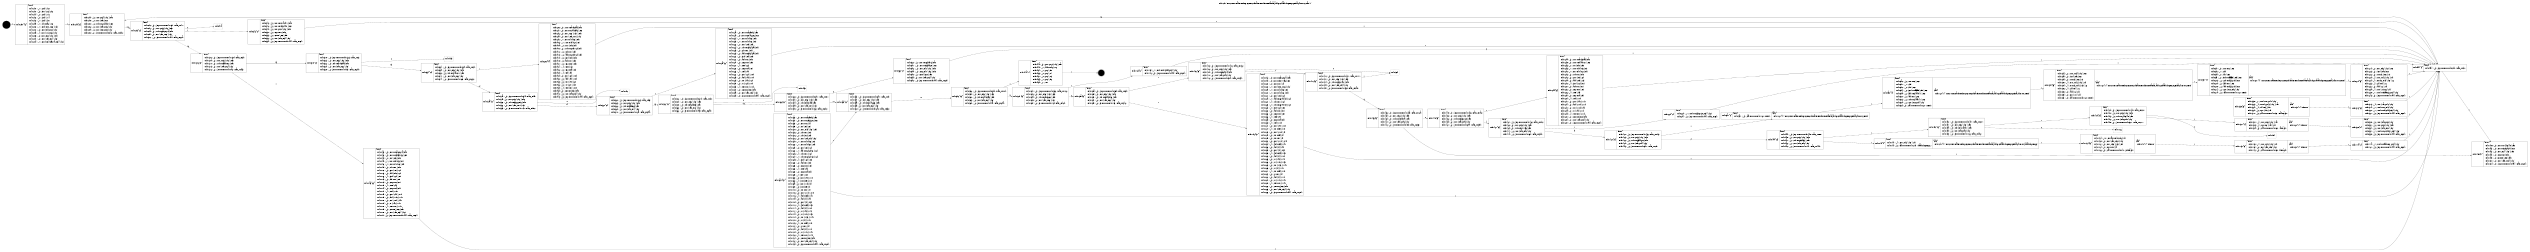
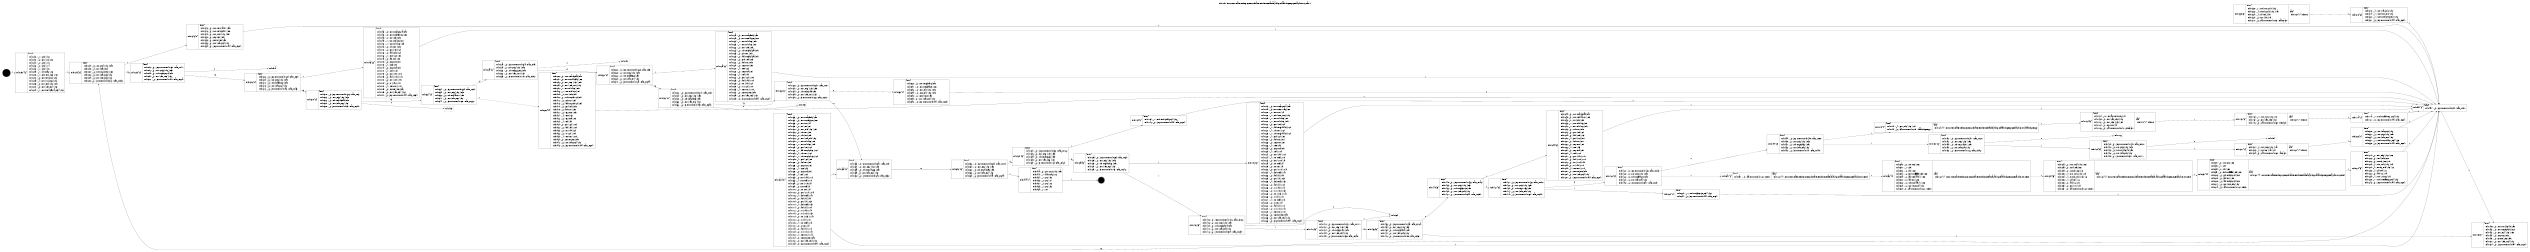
(216, 31) -> (155, 55)
